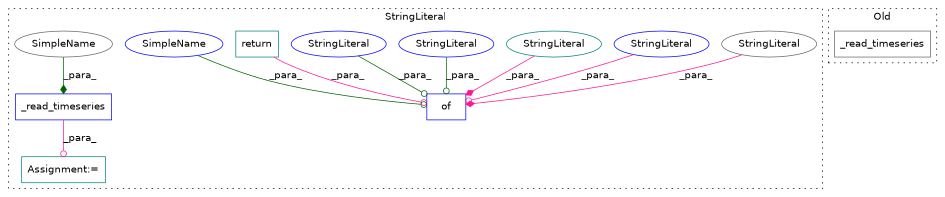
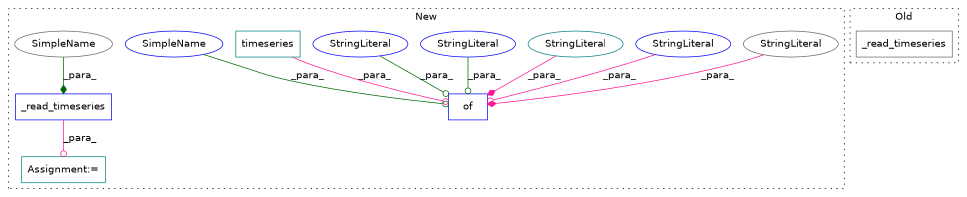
(416, 17) -> (426, 17)
(257, 44) -> (268, 44)
